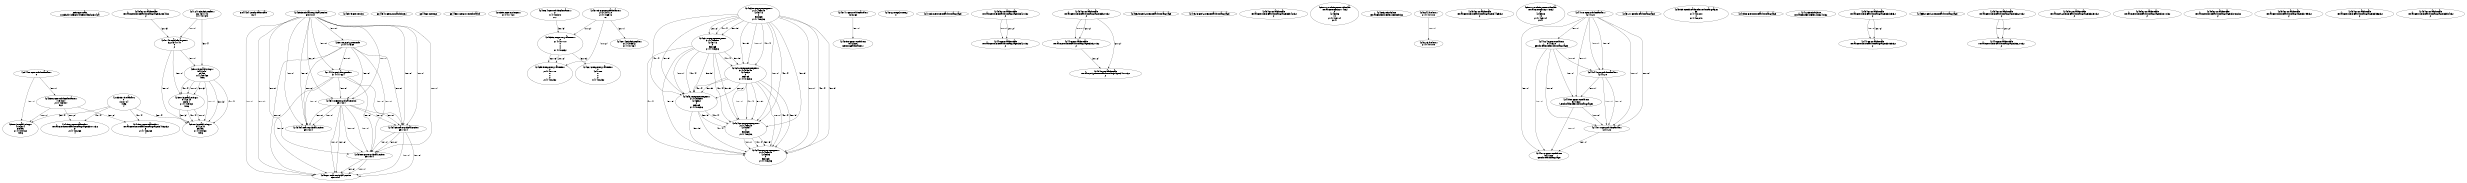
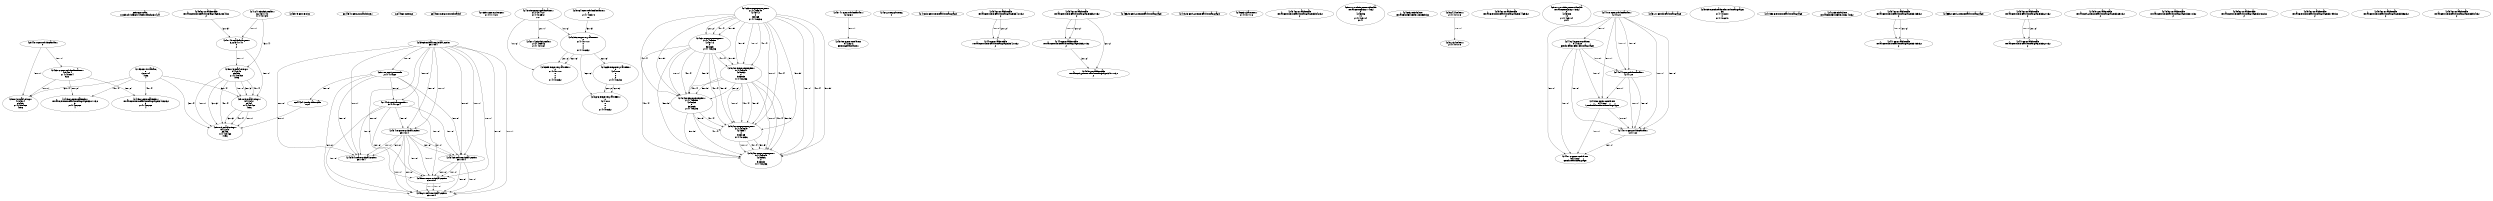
none -> (1246, 14)
(363, 74) -> (339, 81)
none -> (616, 74)
none -> (200, 83)
(162, 92) -> (272, 119)
